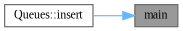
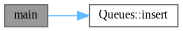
(108, 16) -> (63, 16)
